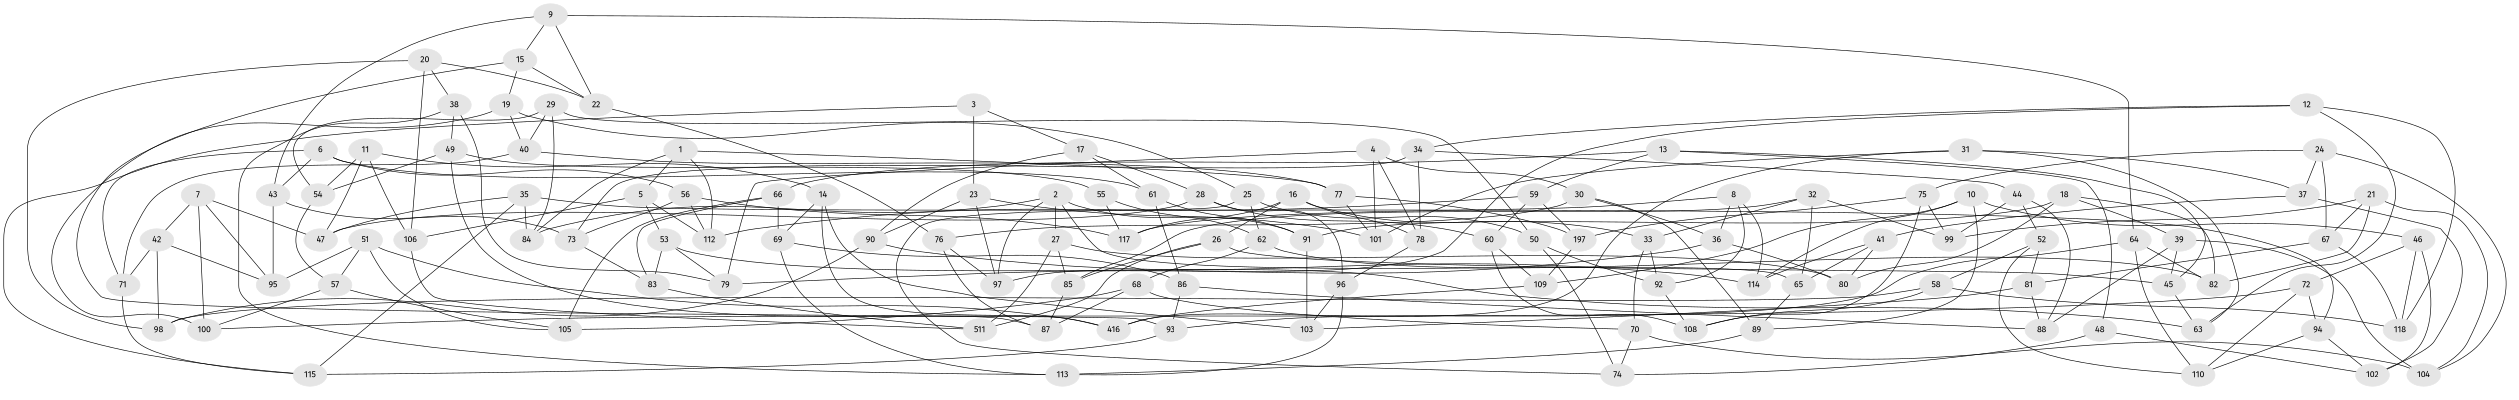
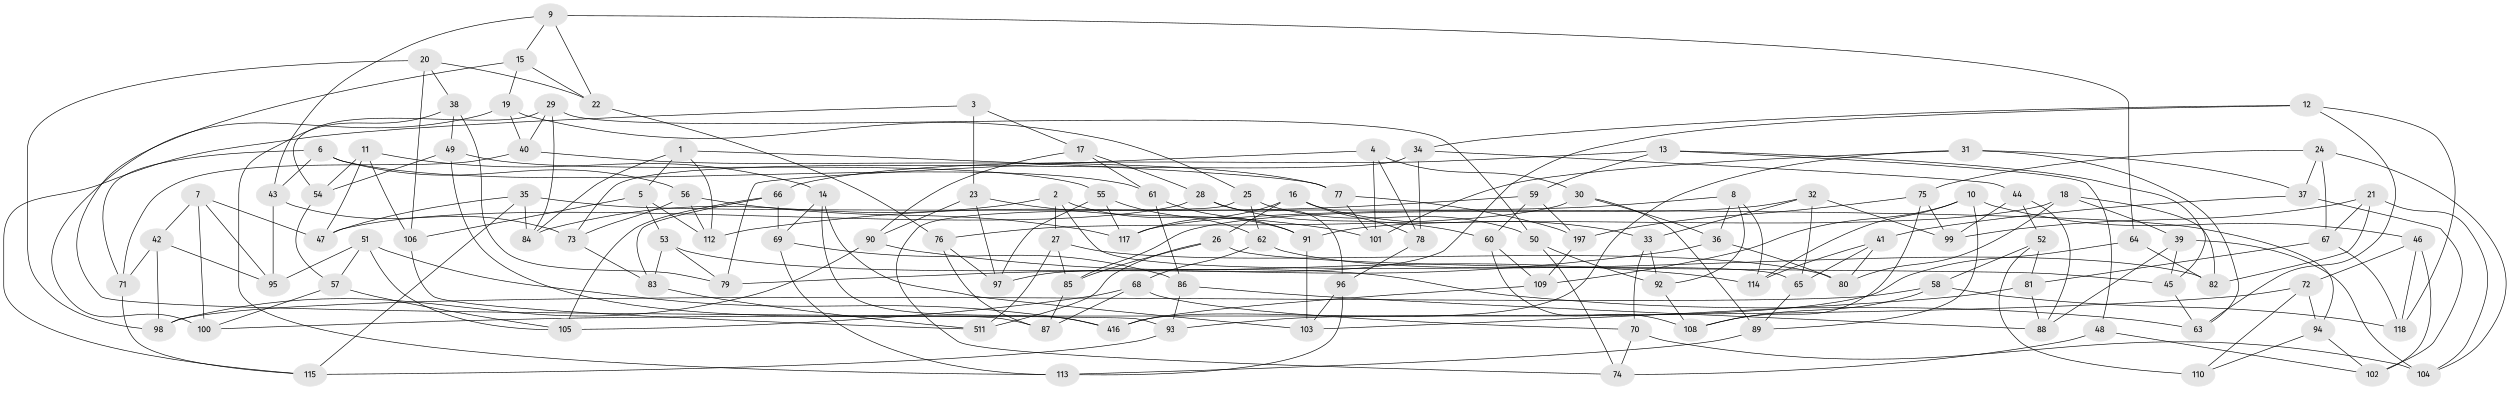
(1009, 236) -> (1027, 235)
(2154, 312) -> none
